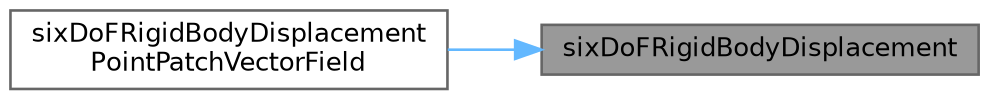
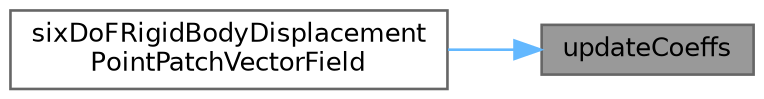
(760, 50) -> (648, 50)
